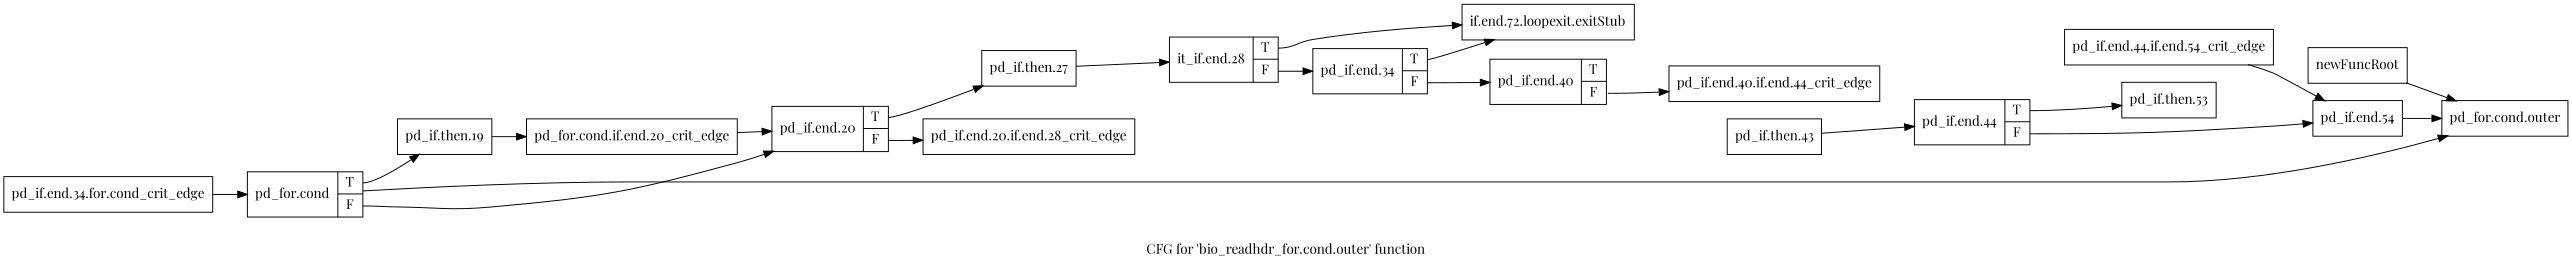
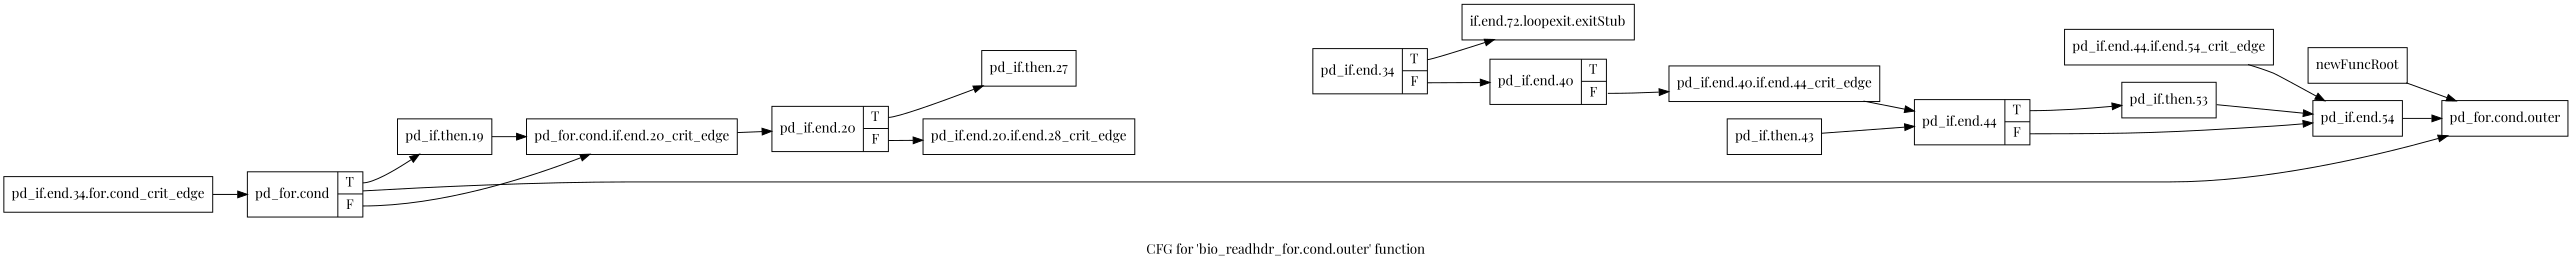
(1224, 60) -> none
none -> (1884, 105)
none -> (2260, 109)
(566, 199) -> (468, 192)
